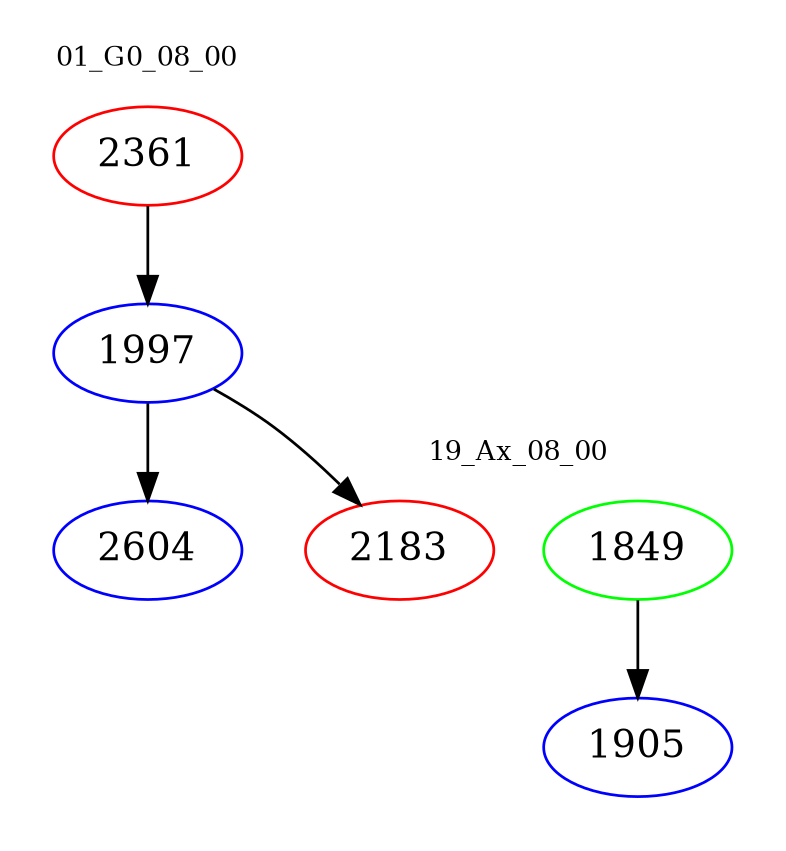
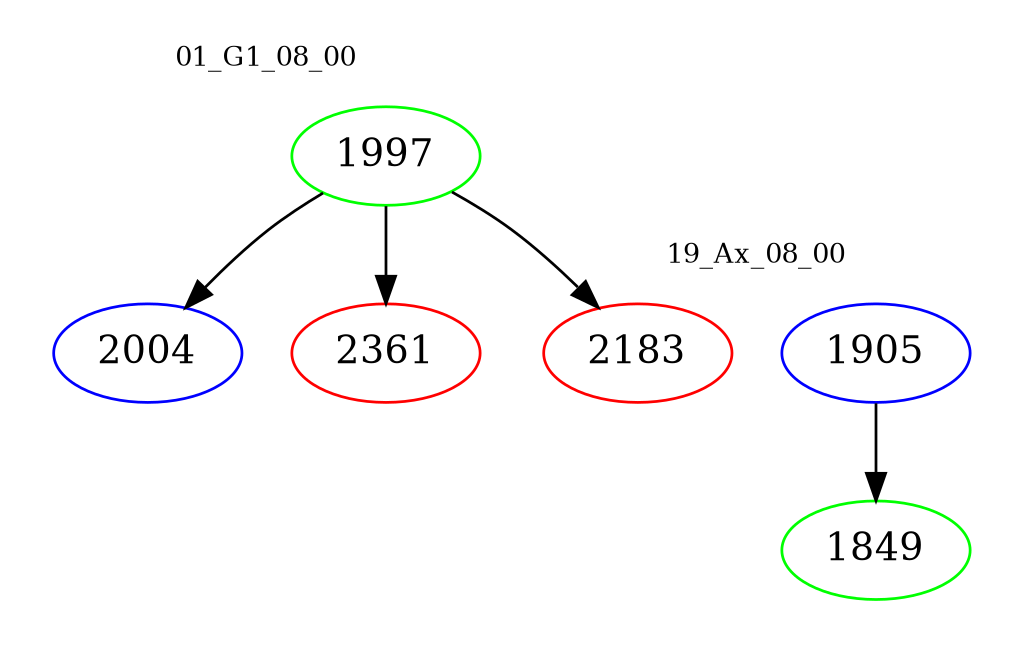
(148, 59) -> (267, 59)
(148, 241) -> (386, 241)
(148, 353) -> (386, 156)
(148, 550) -> (148, 353)
(638, 635) -> (876, 438)
